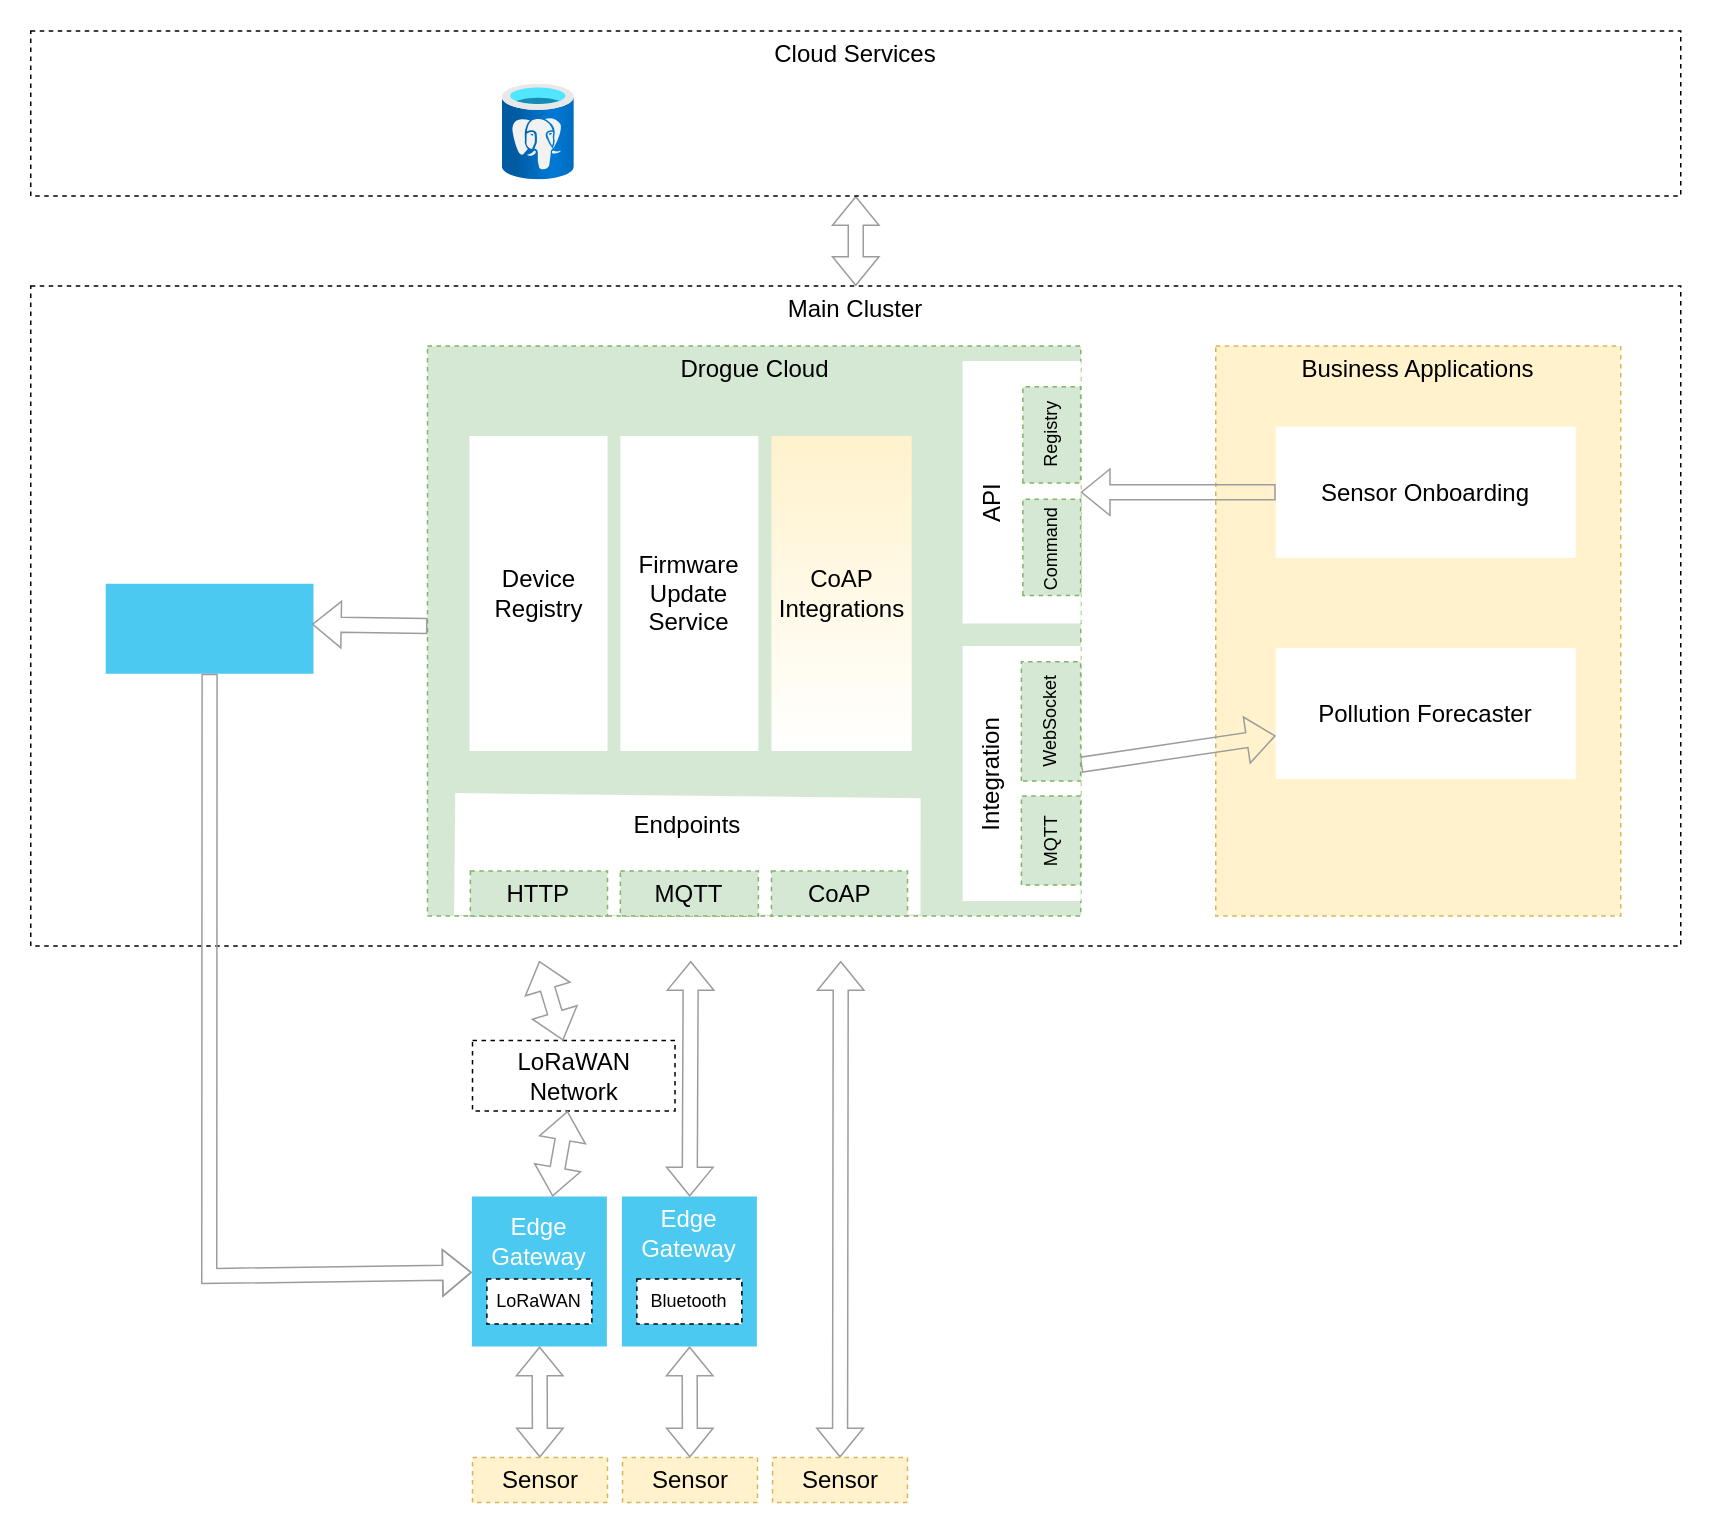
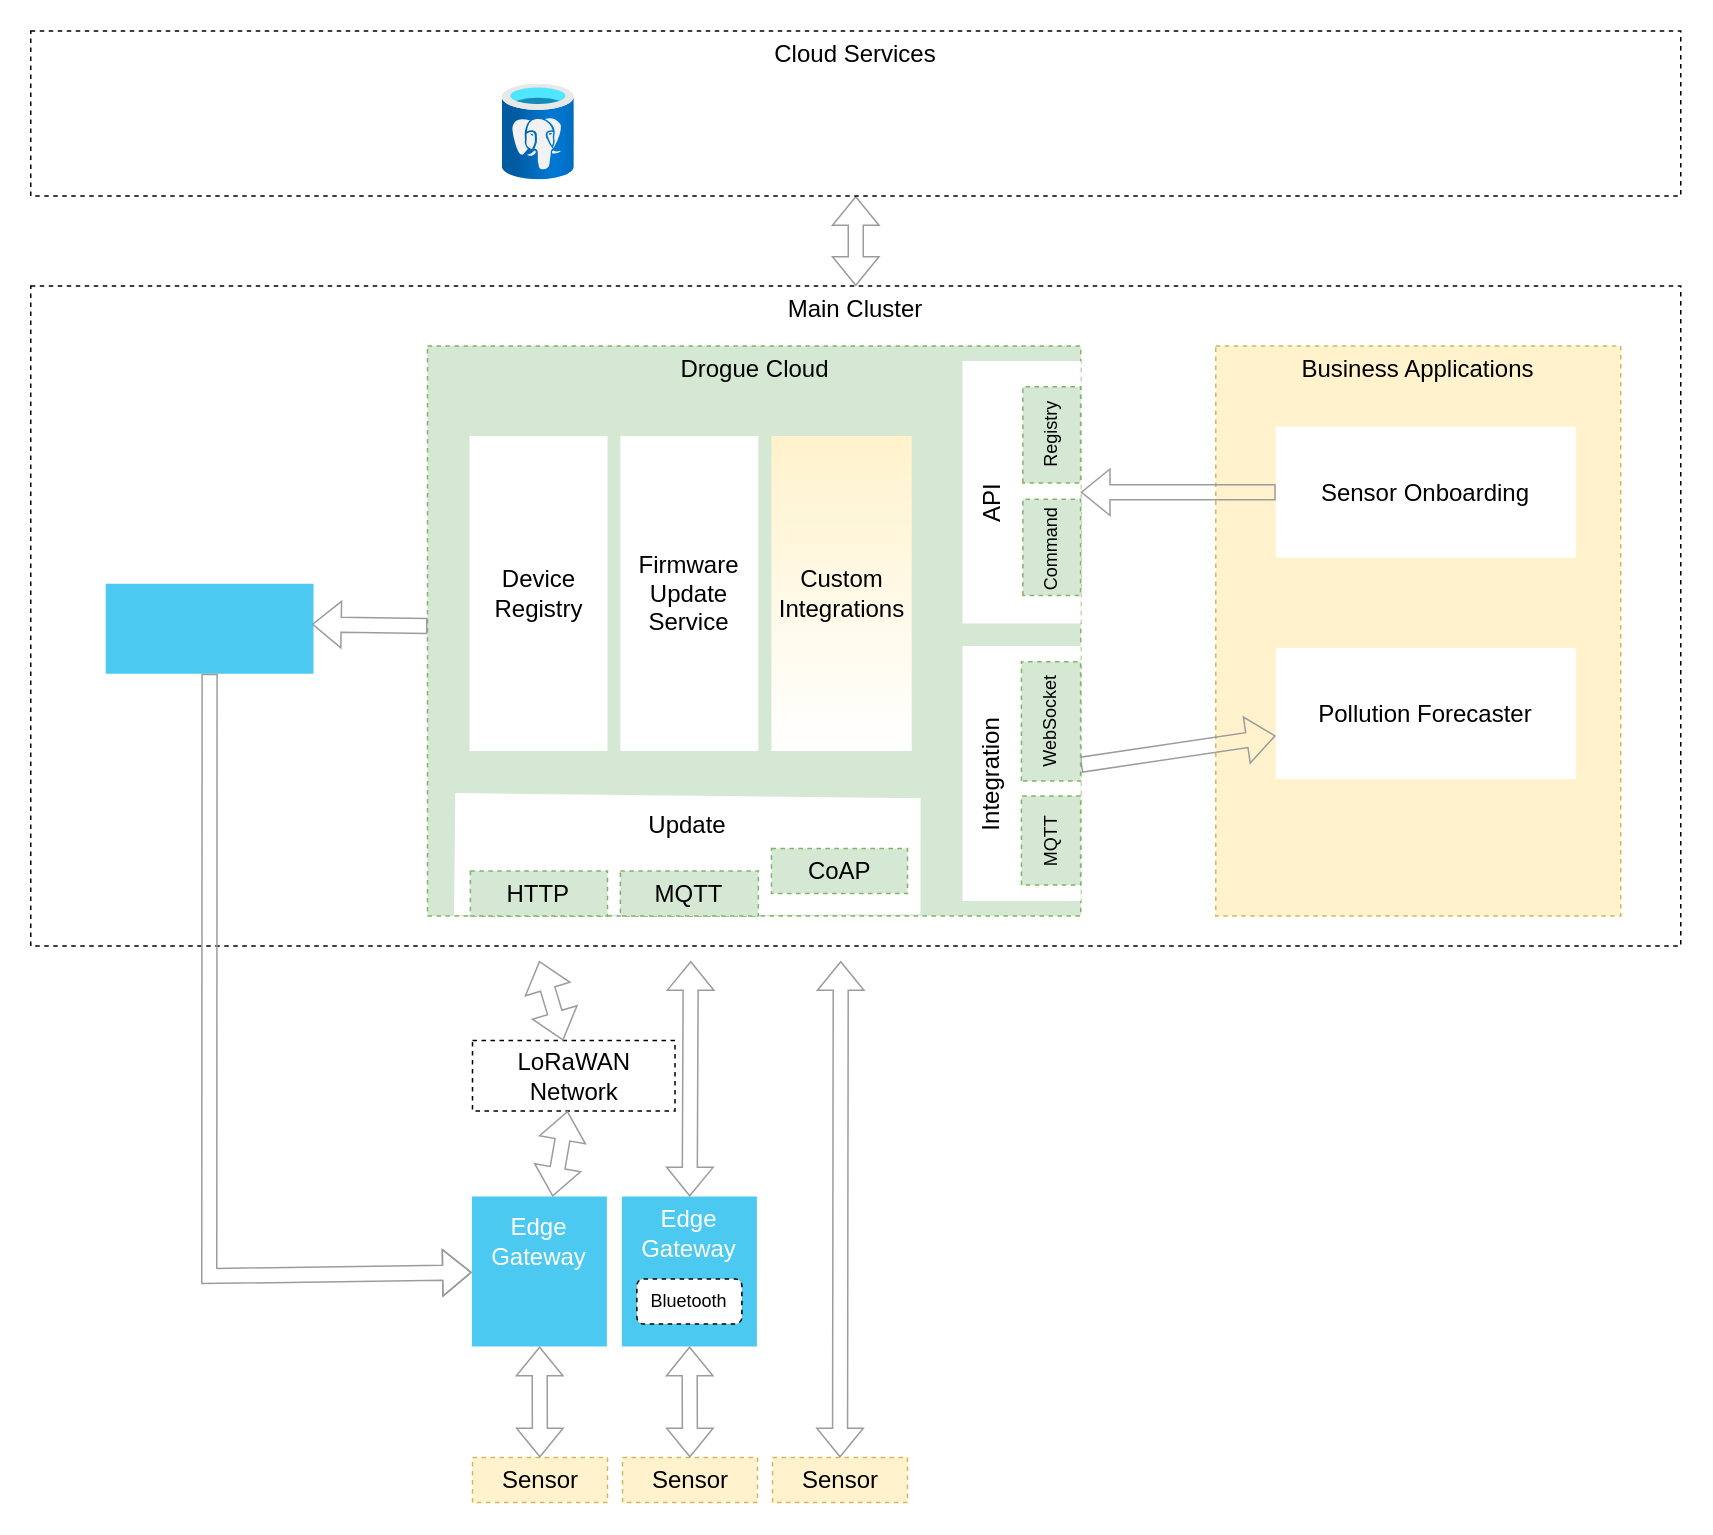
(842, 593) -> (842, 593)
(688, 824) -> (688, 824)
(839, 893) -> (839, 871)
(539, 1301) -> none
(689, 1301) -> (689, 1301)
